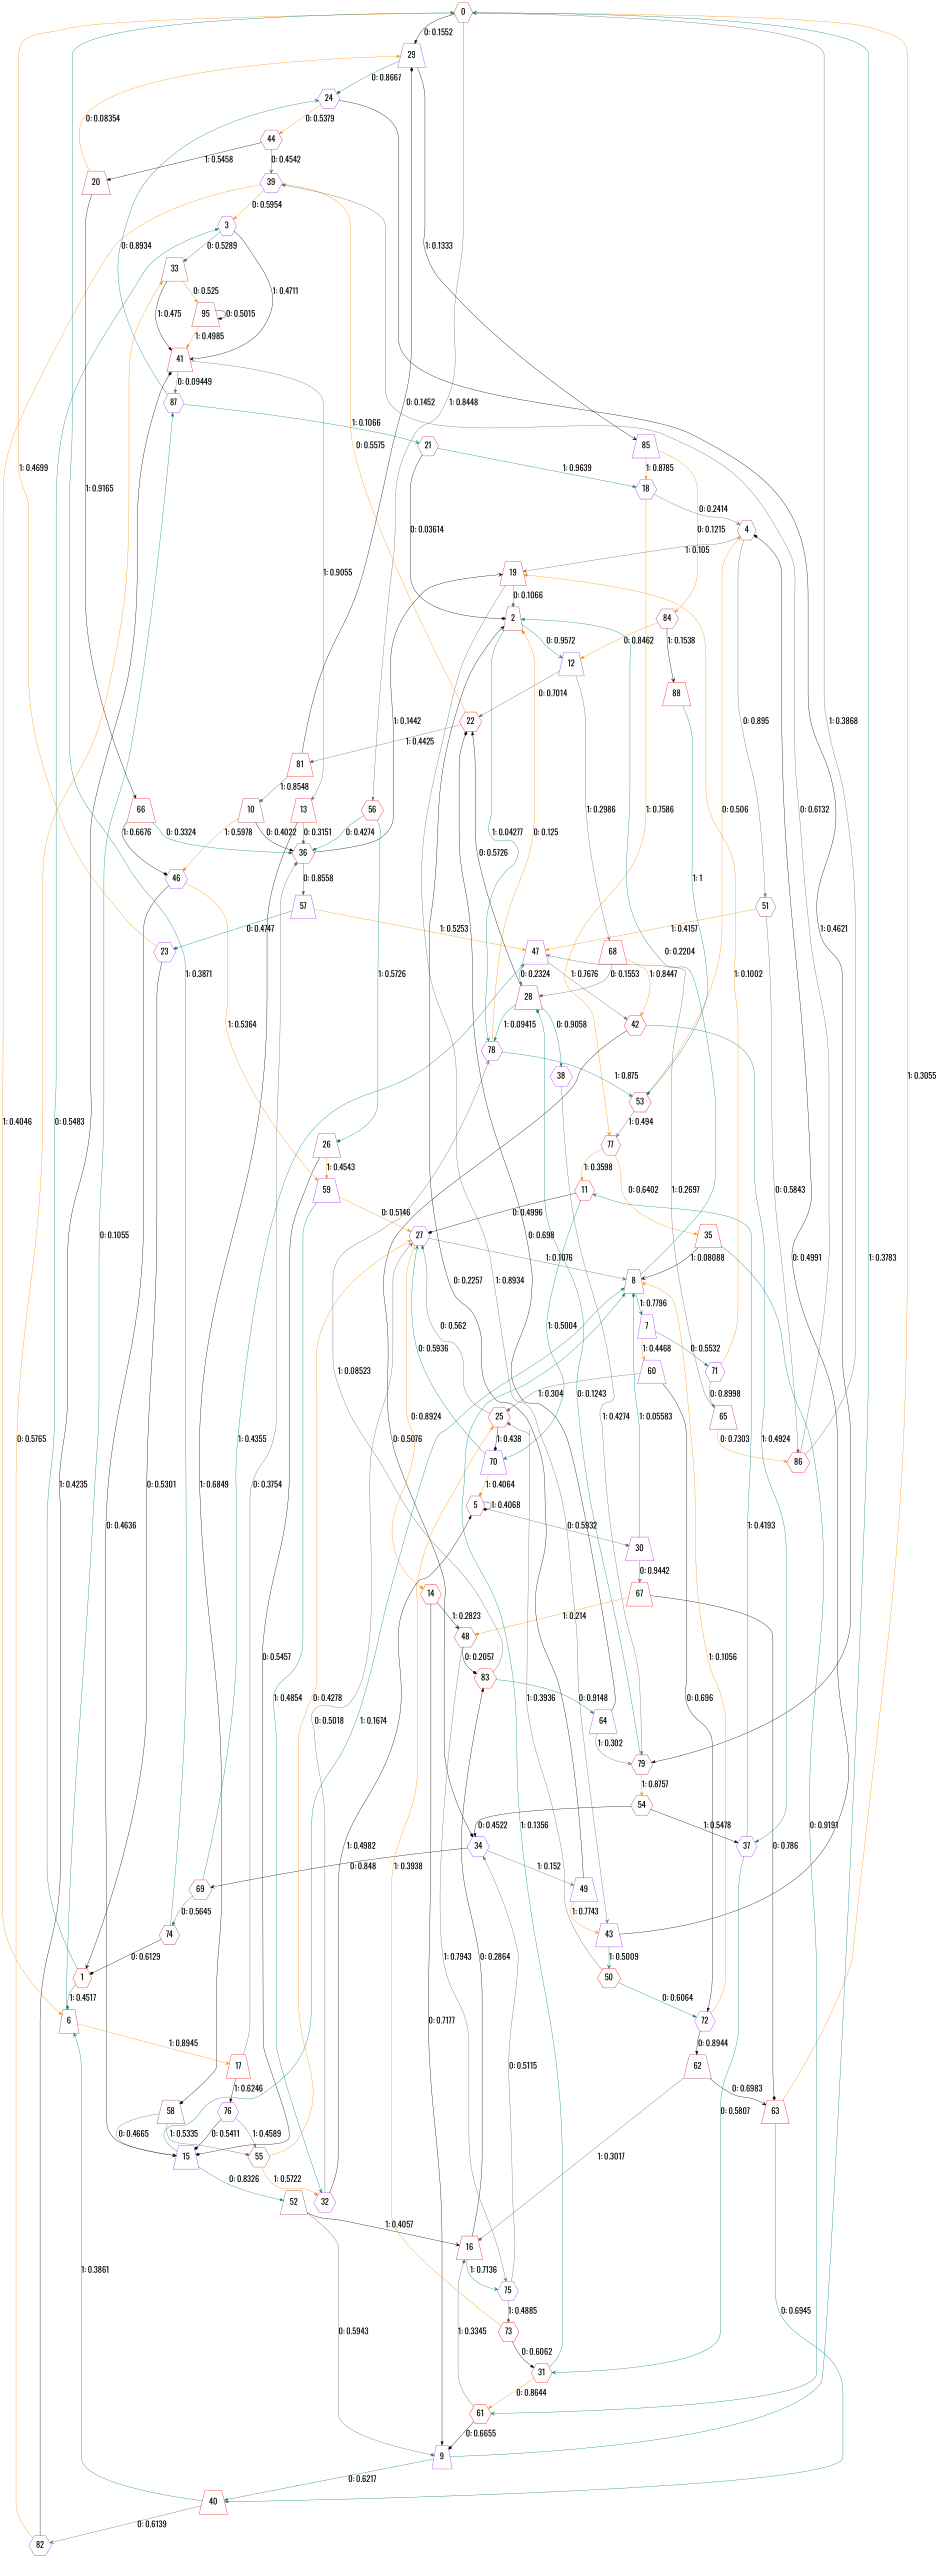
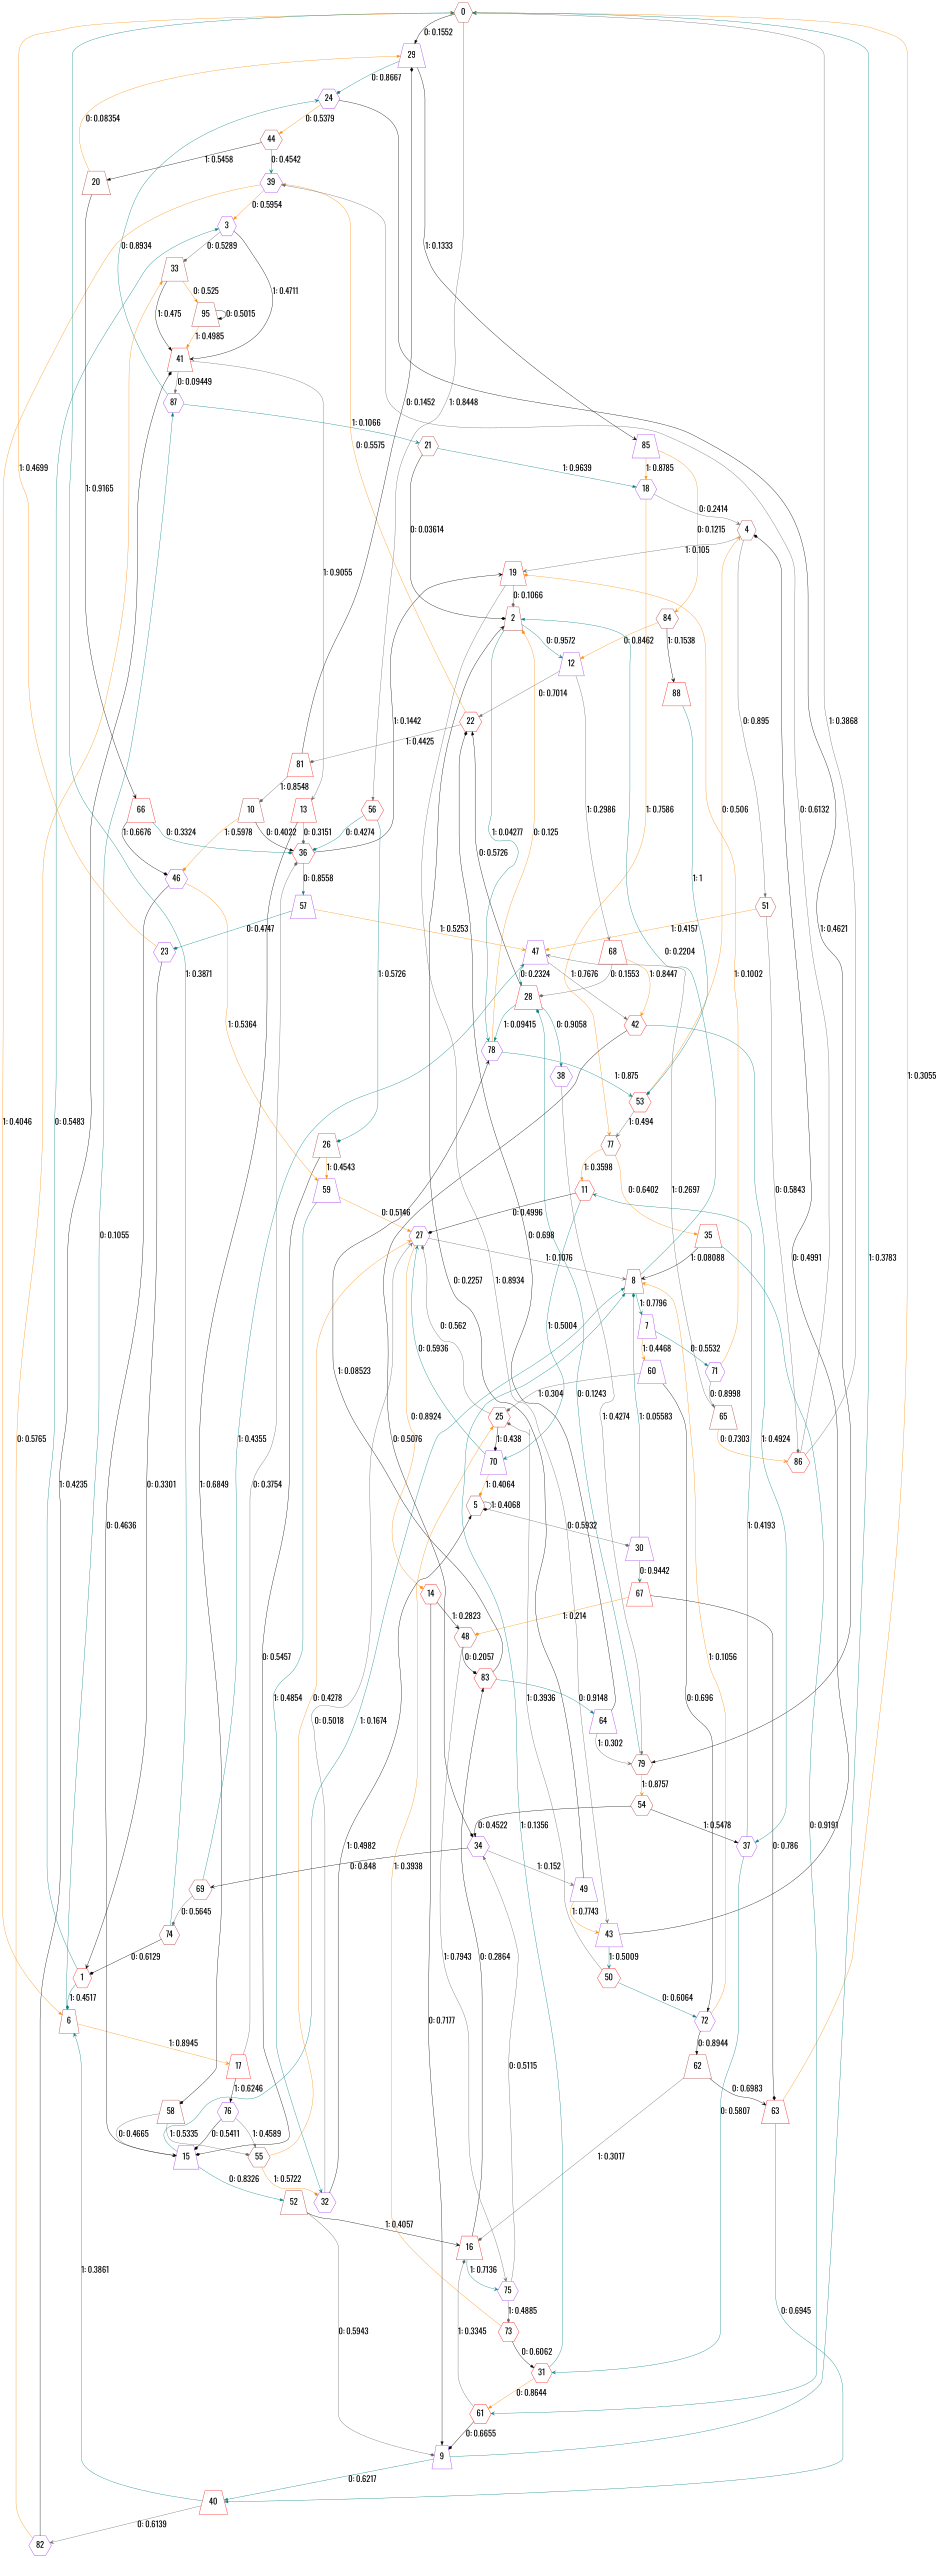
(333, 1365) -> (333, 1365)
(164, 1485) -> (164, 1485)
